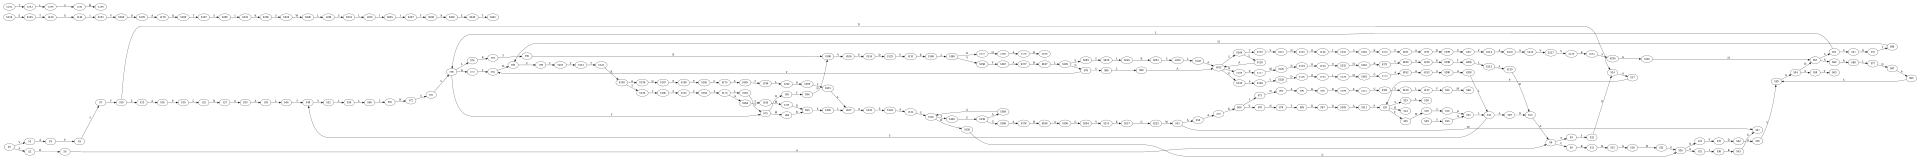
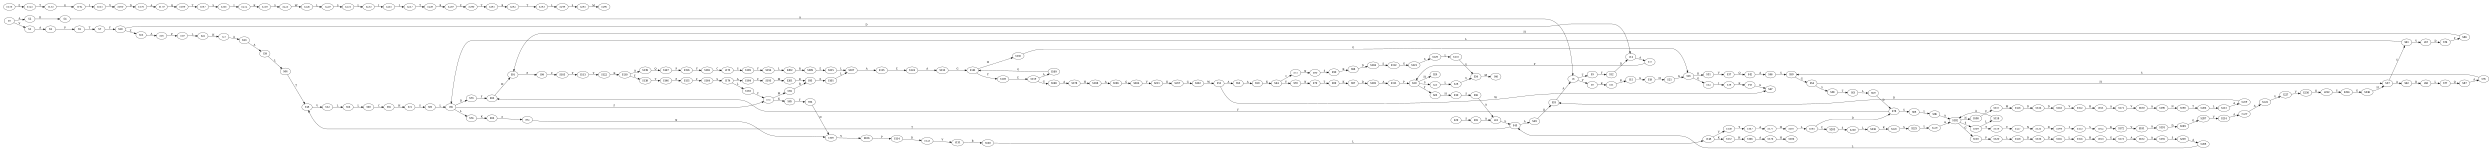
none -> (501, 7)
none -> (1465, 81)
none -> (1873, 93)
